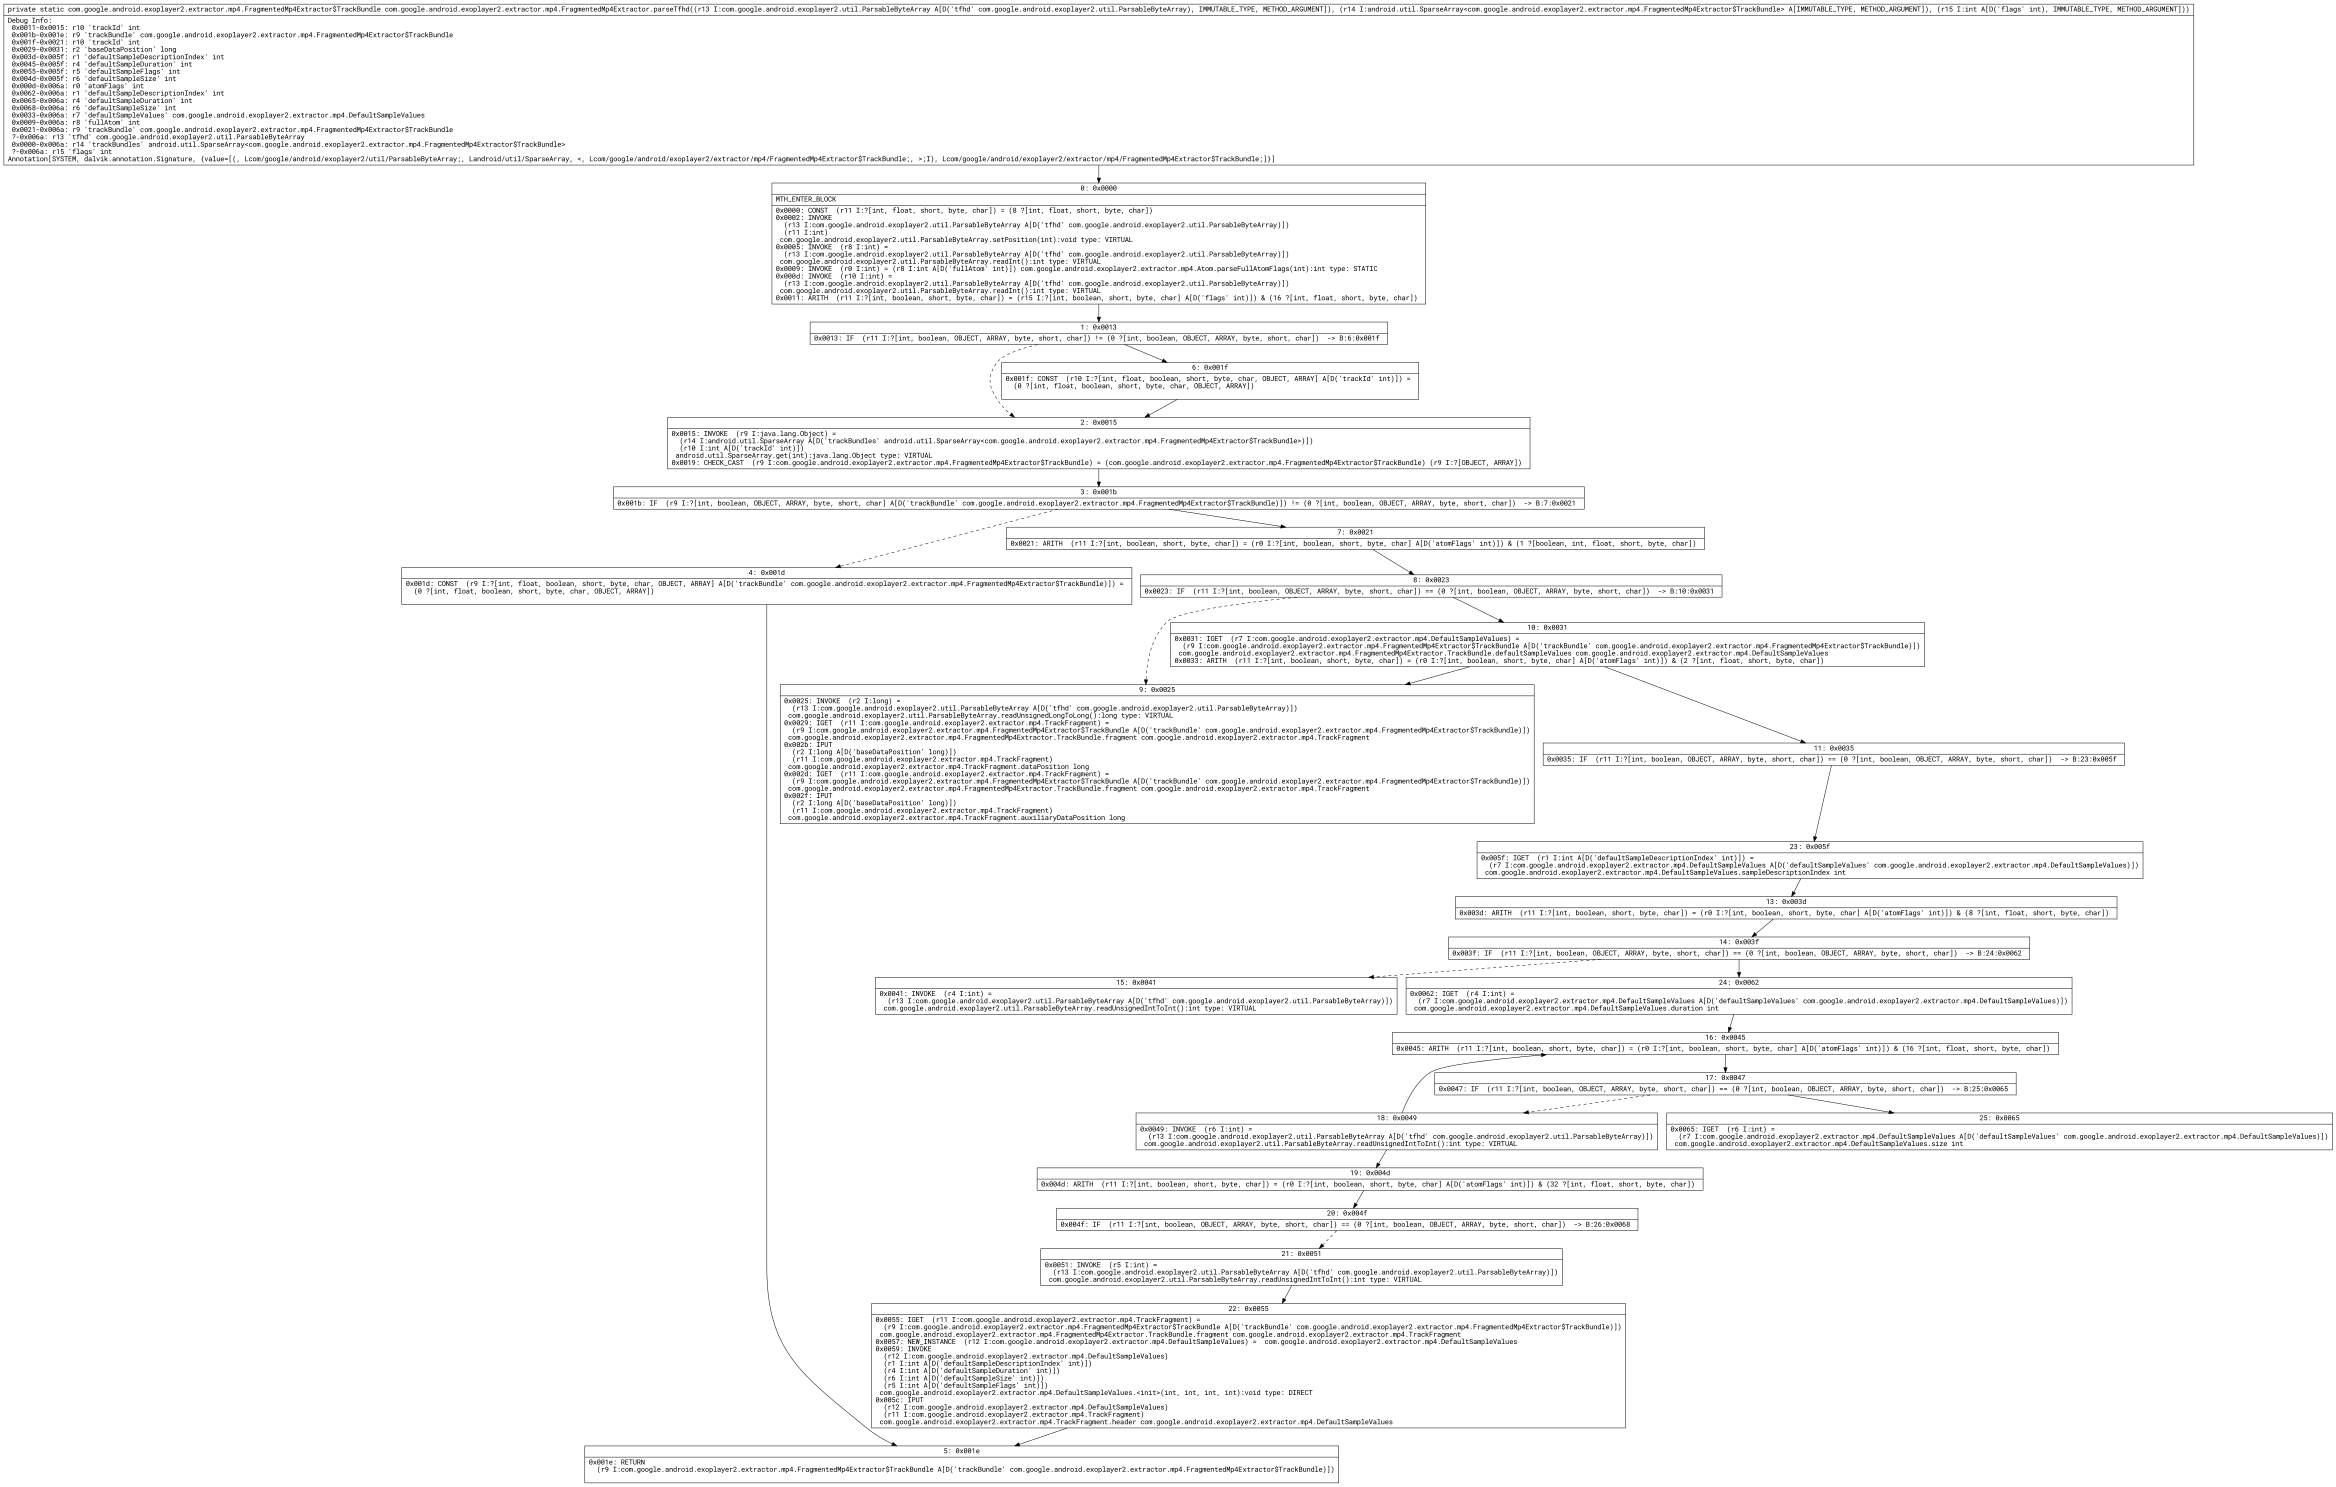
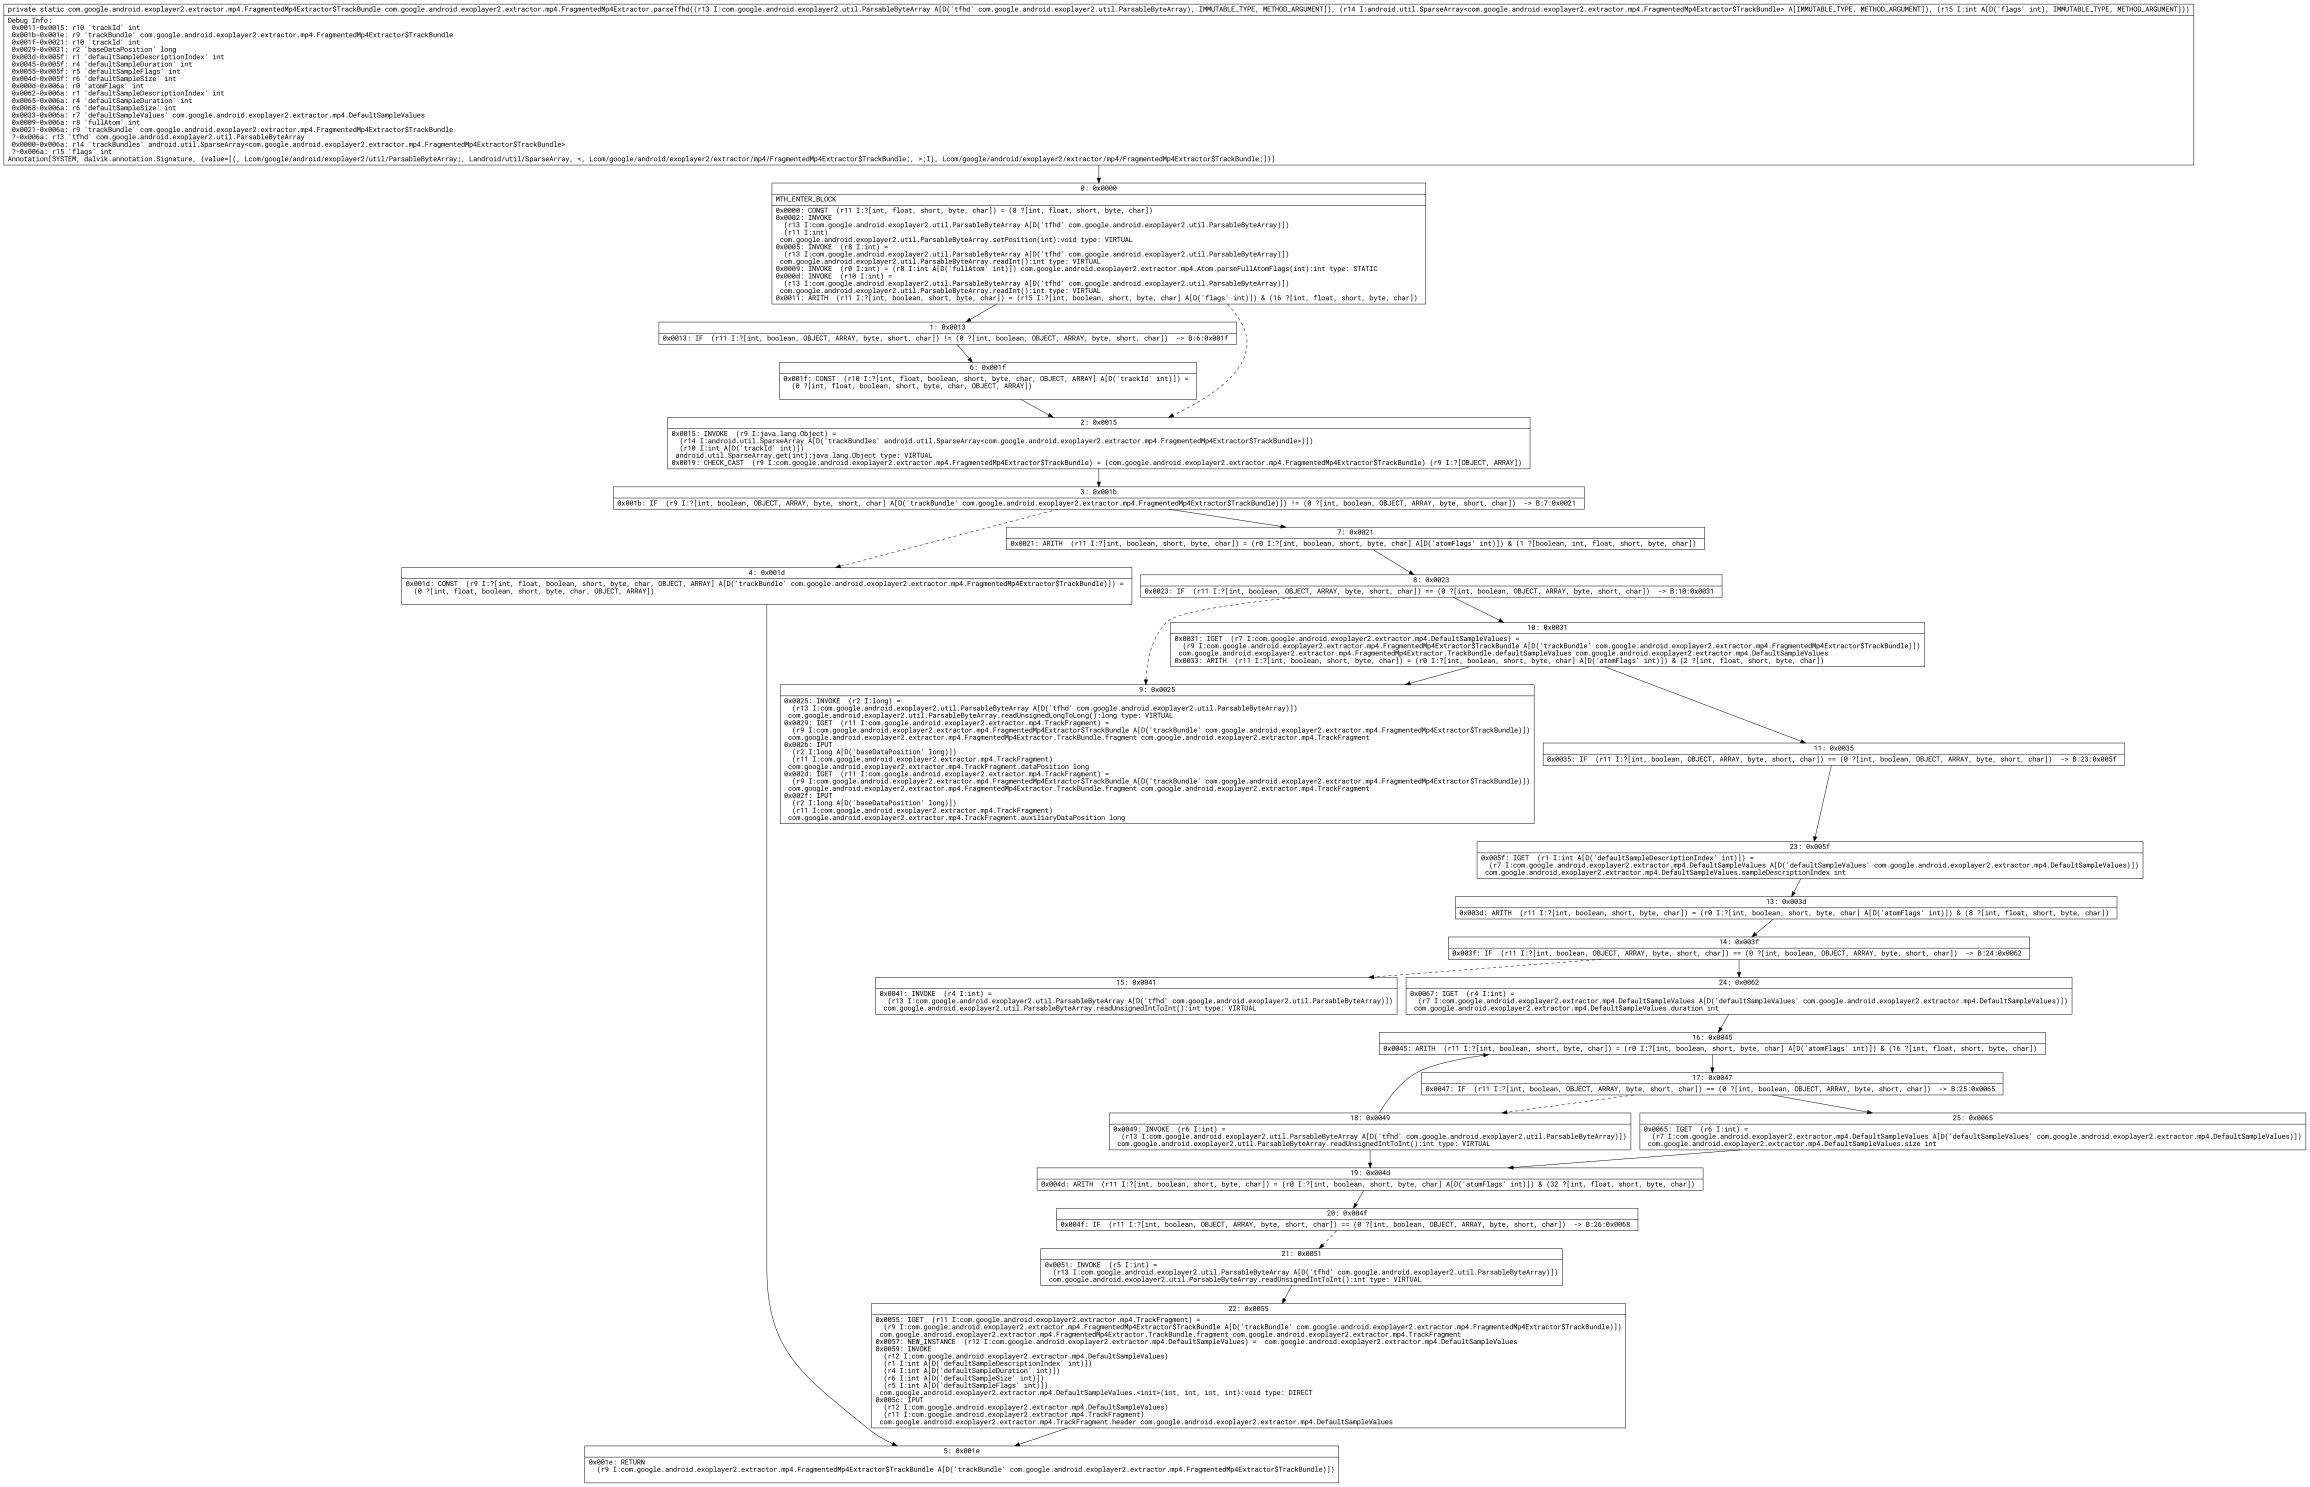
(993, 369) -> (1235, 372)
(1464, 994) -> (1464, 994)
none -> (1627, 1159)
